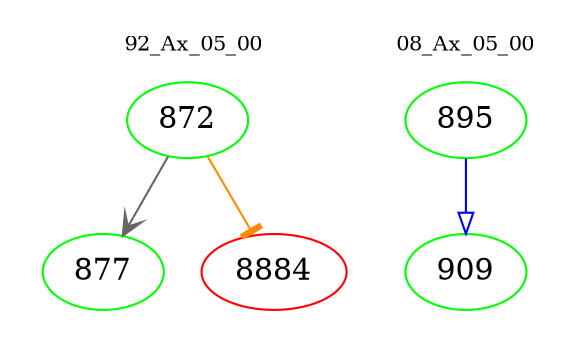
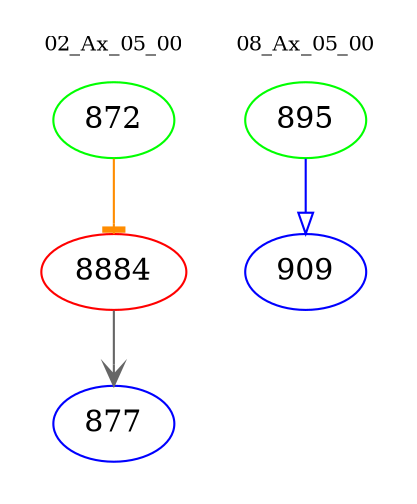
(194, 45) -> (114, 45)
(151, 187) -> (114, 338)
(103, 272) -> (114, 424)
(466, 272) -> (306, 272)
